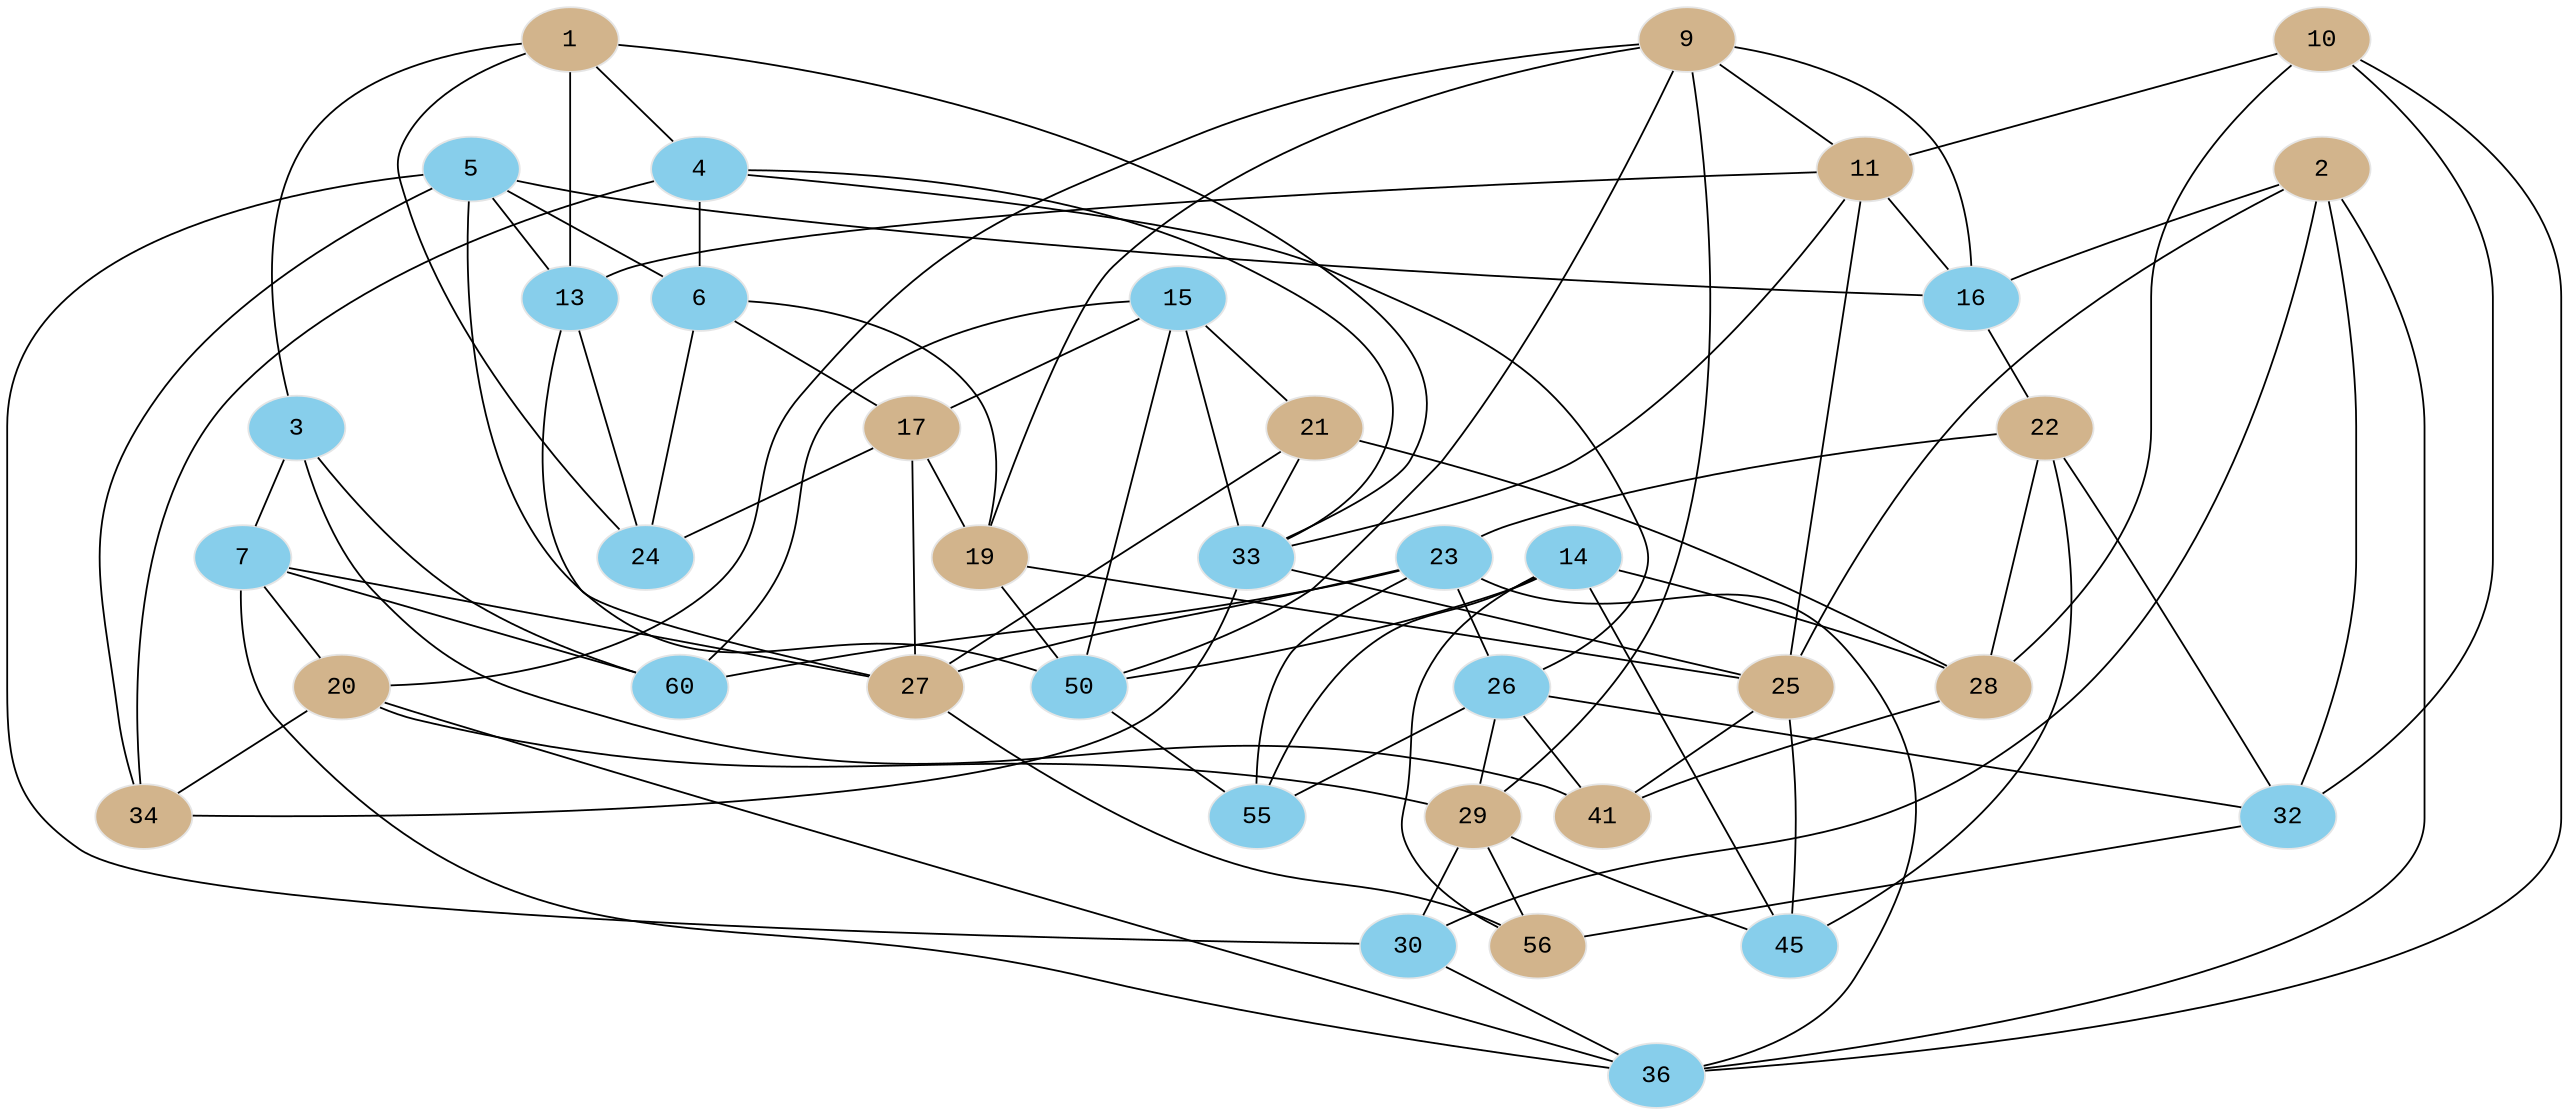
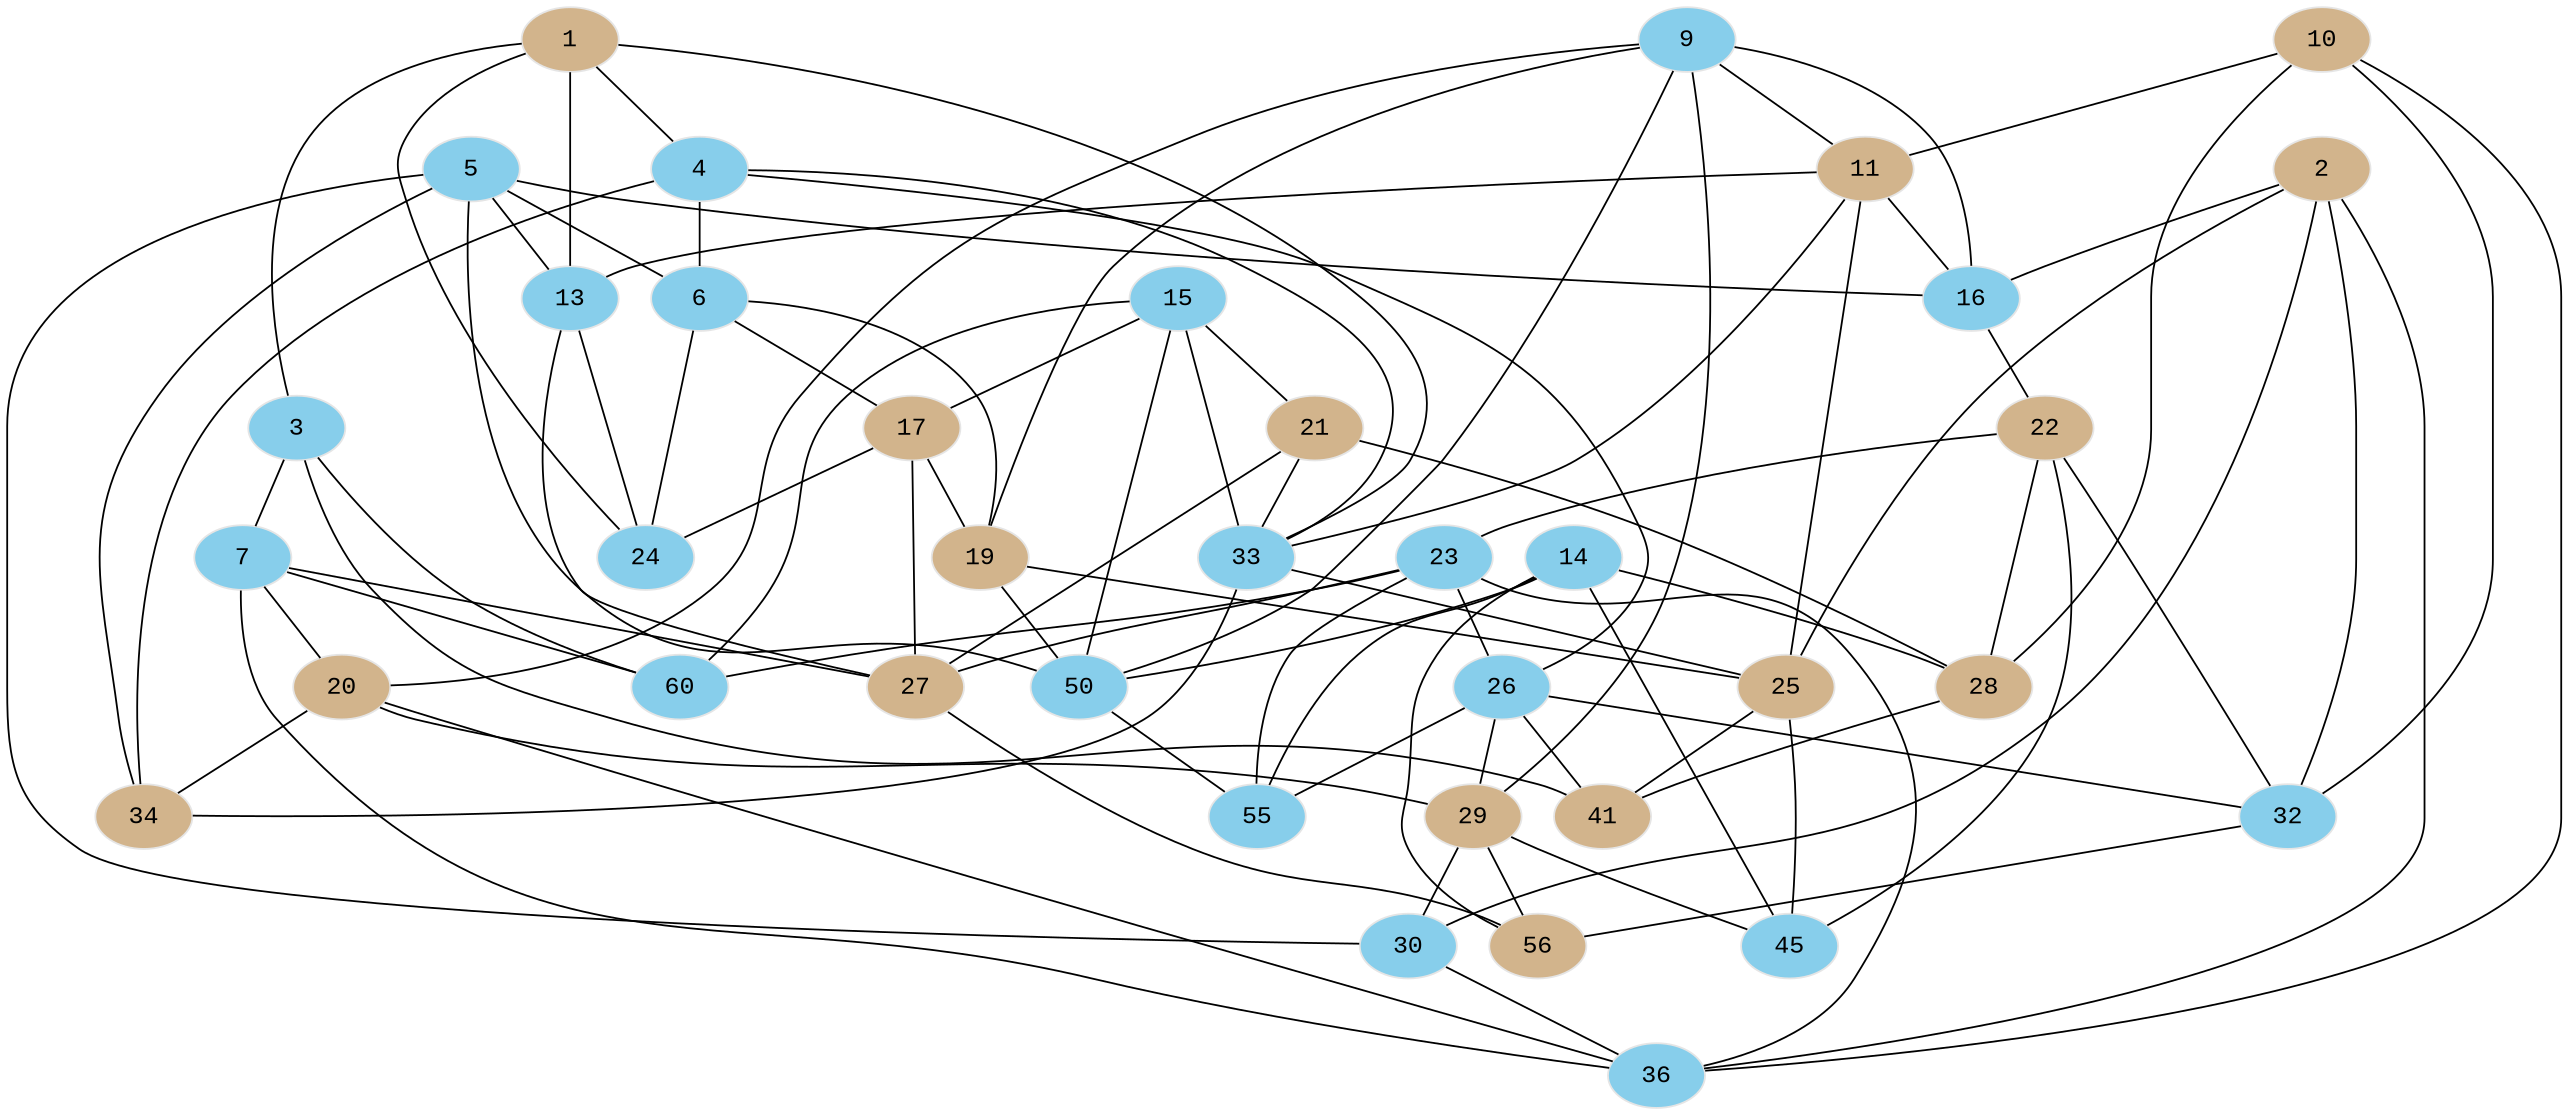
(1687, 40) -> (1687, 40)
